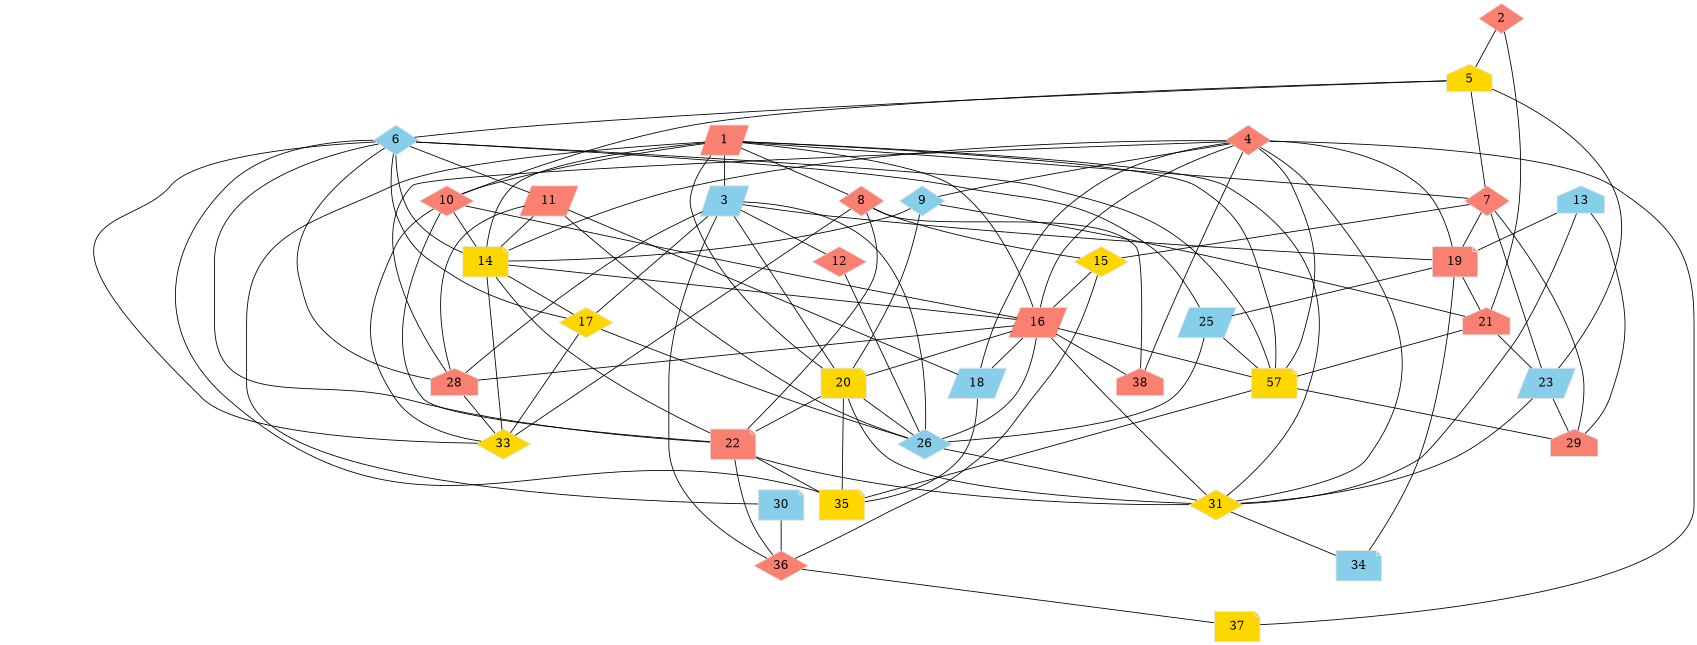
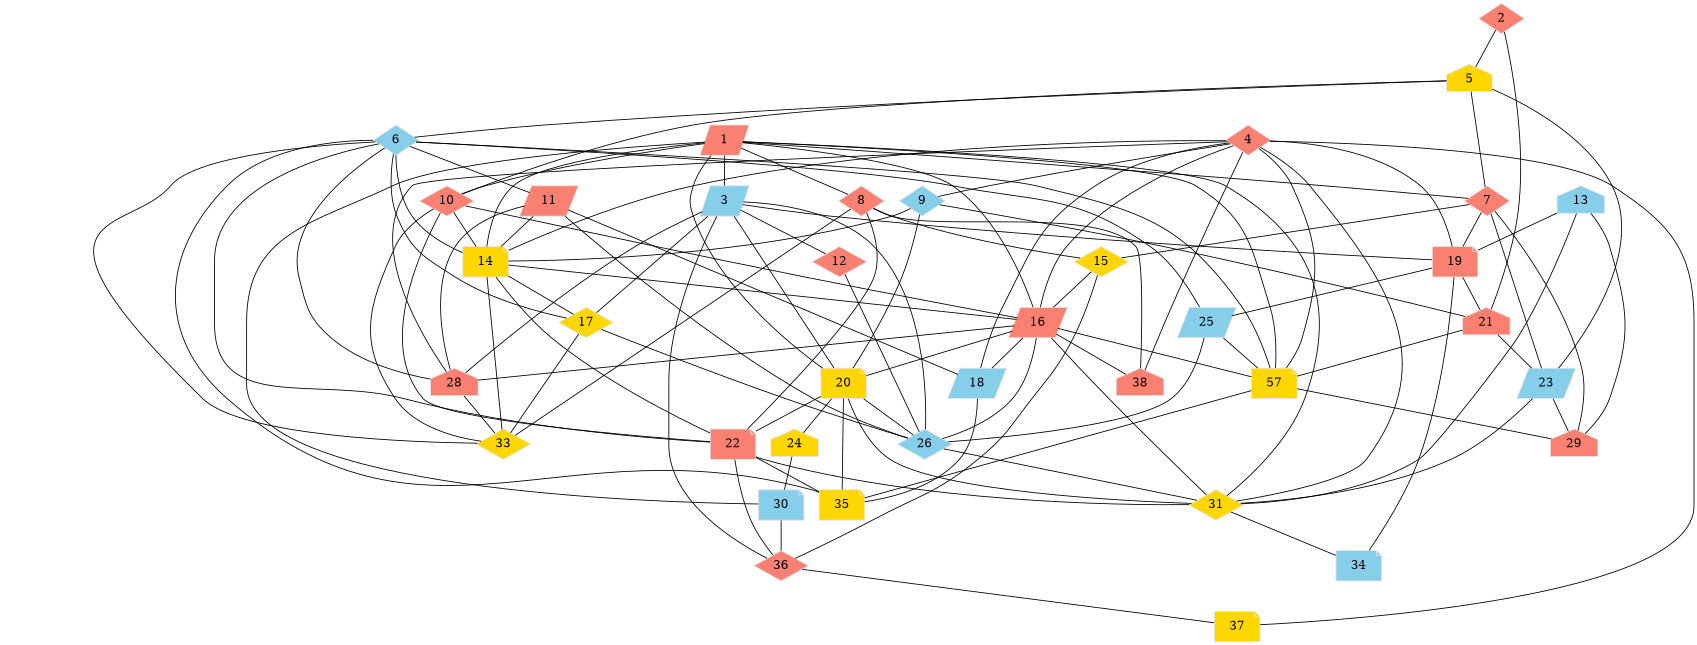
none -> (795, 444)
